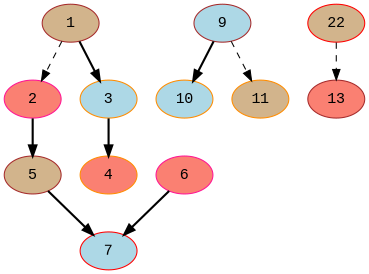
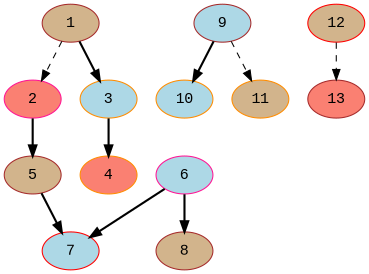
(336, 23) -> (336, 23)
(184, 175) -> (184, 175)
none -> (184, 251)
